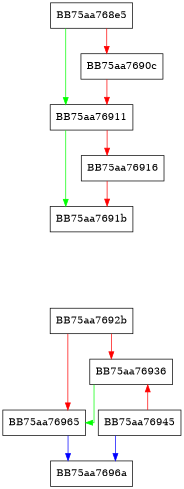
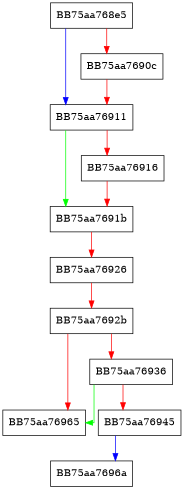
(66, 63) -> (66, 63)
none -> (92, 270)
(148, 401) -> (123, 394)
(68, 445) -> none
